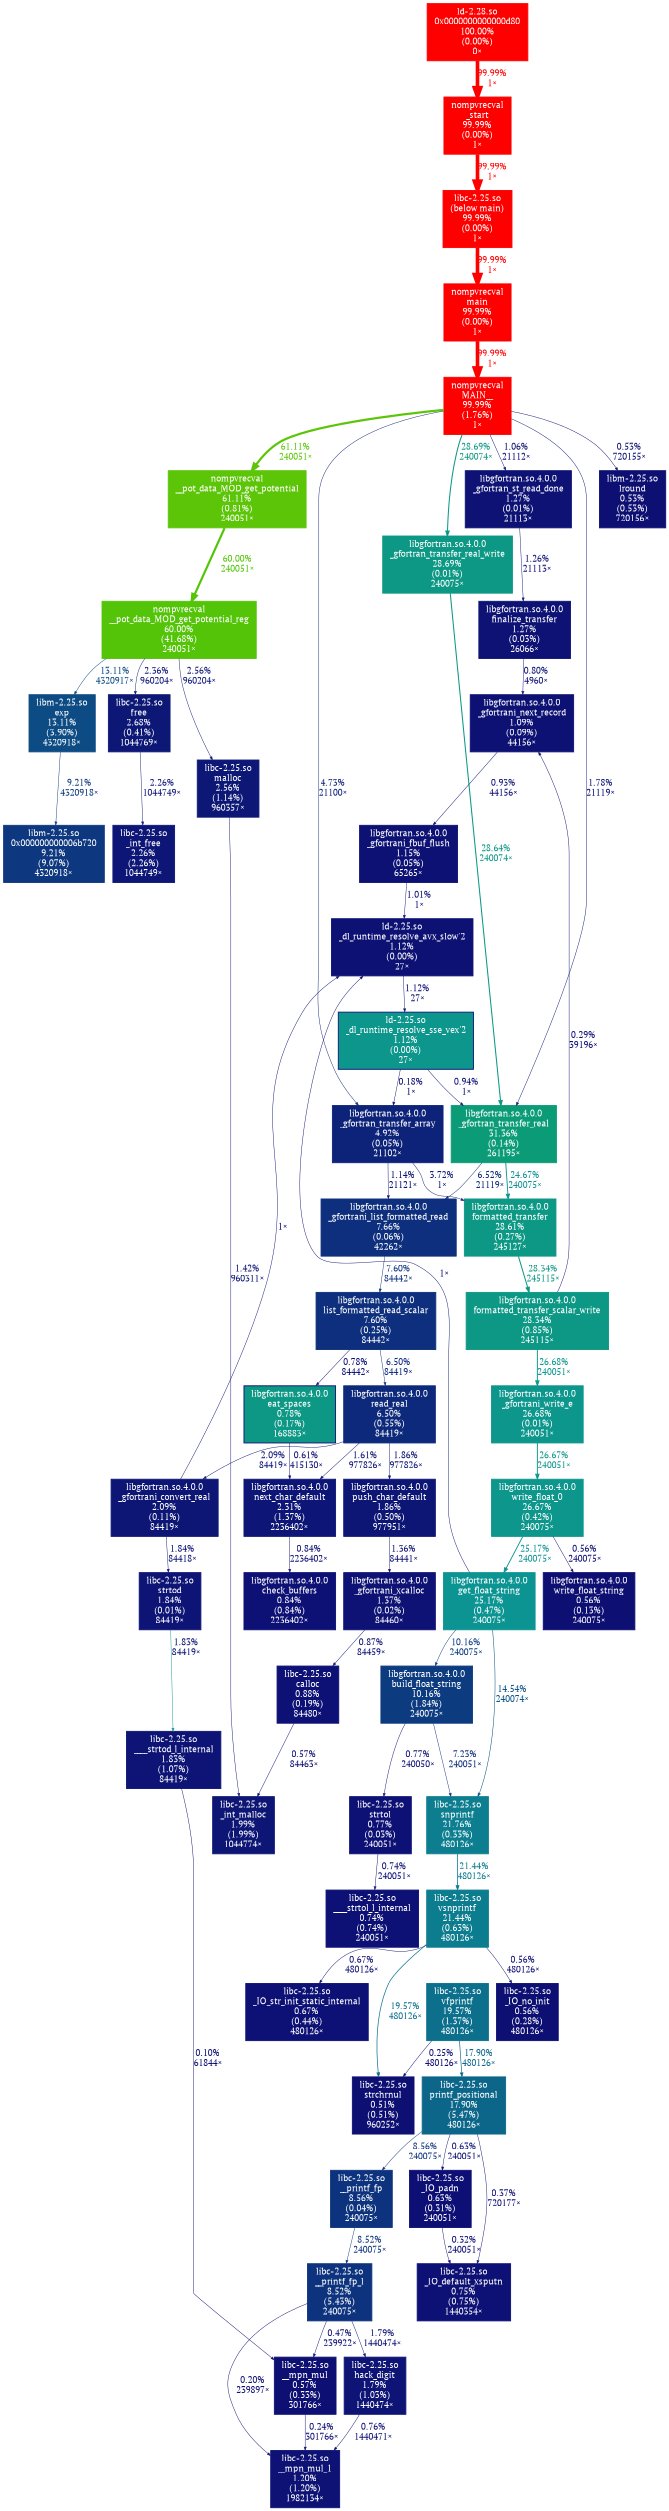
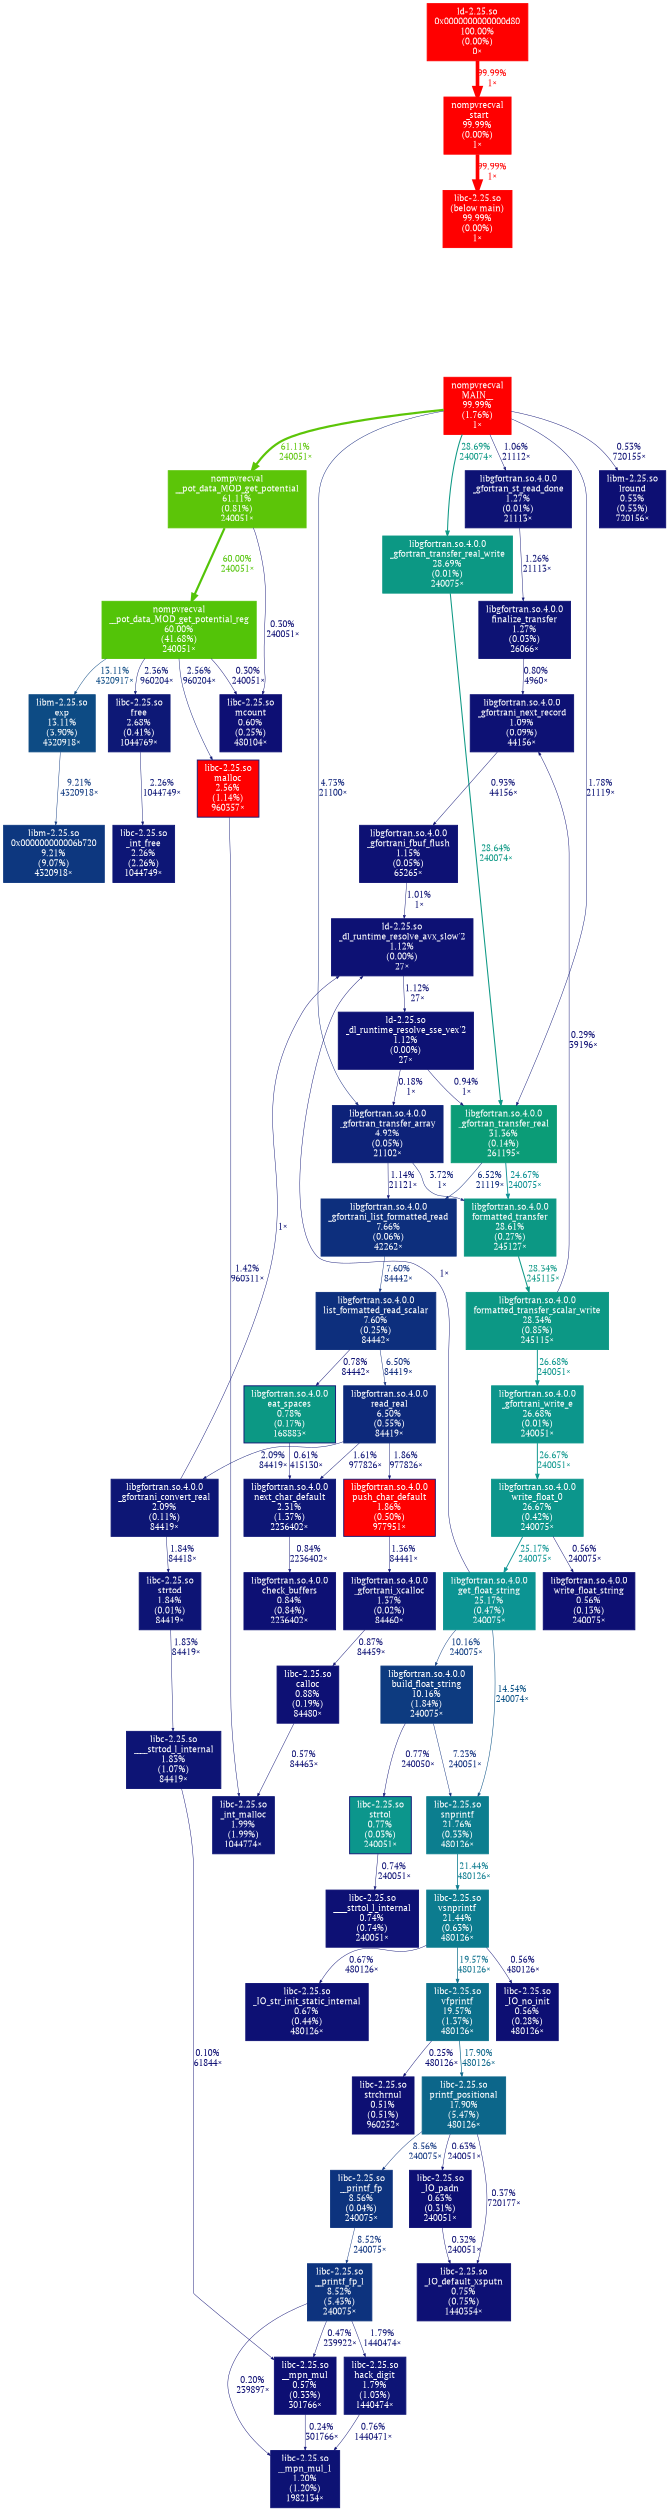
(478, 32) -> (478, 32)
(478, 312) -> none
none -> (251, 723)
(228, 789) -> (228, 789)
(406, 1041) -> (406, 1041)
(390, 1508) -> (390, 1508)
(172, 1679) -> (172, 1679)
(380, 1825) -> (380, 1825)
(383, 2001) -> (458, 1963)
